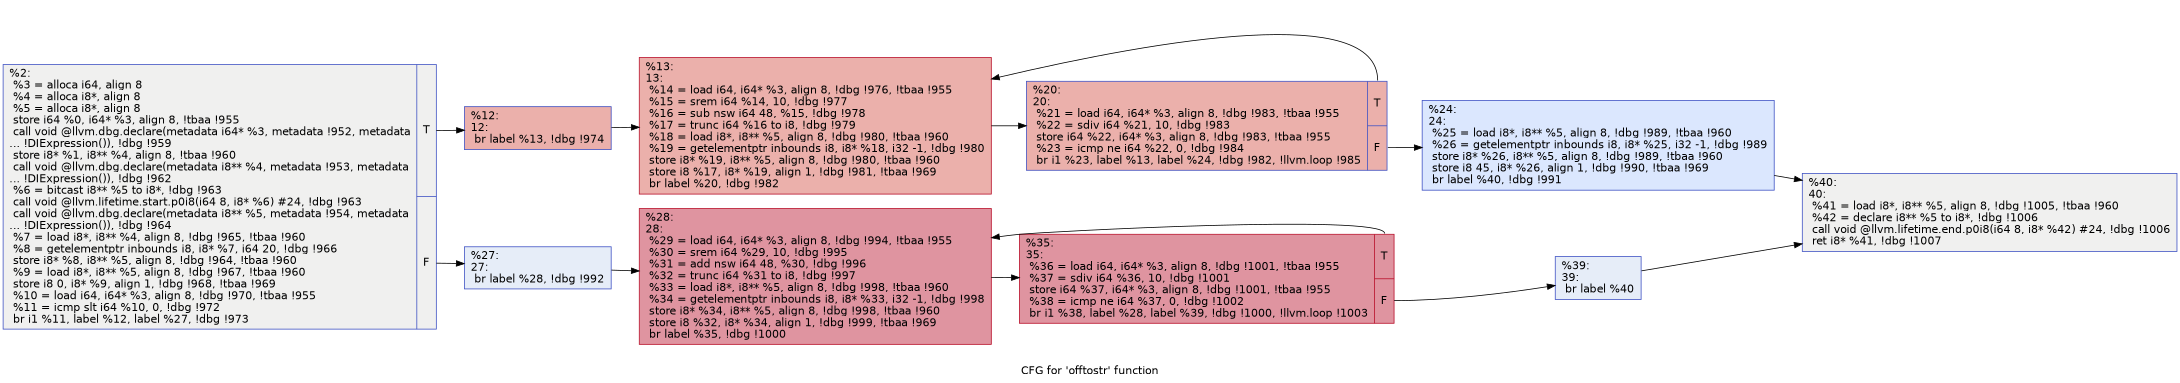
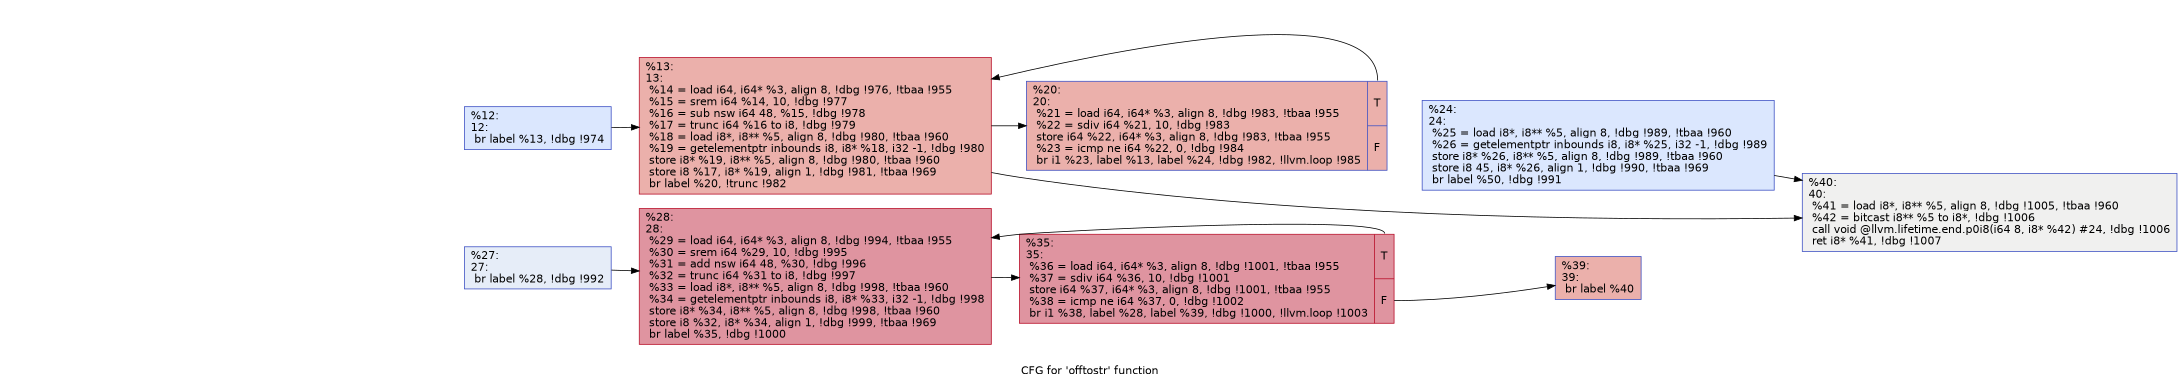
(538, 128) -> (538, 128)
(1401, 148) -> none
(1496, 180) -> (1496, 180)
(713, 184) -> (716, 184)
(220, 197) -> none
(1924, 218) -> (1922, 218)
(1718, 258) -> (1392, 212)
(1598, 278) -> (1598, 278)
